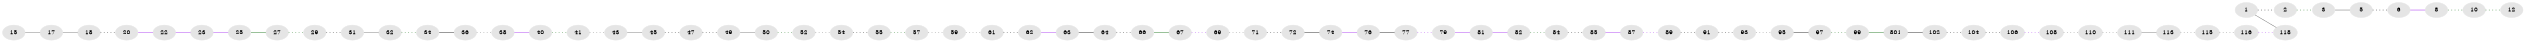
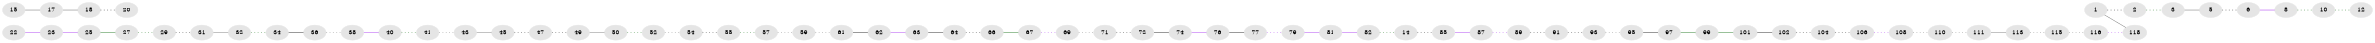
(146, 33) -> none
(1011, 33) -> (860, 33)
(1556, 33) -> (1406, 33)
(1839, 33) -> (1688, 33)
(1896, 33) -> (1745, 33)
